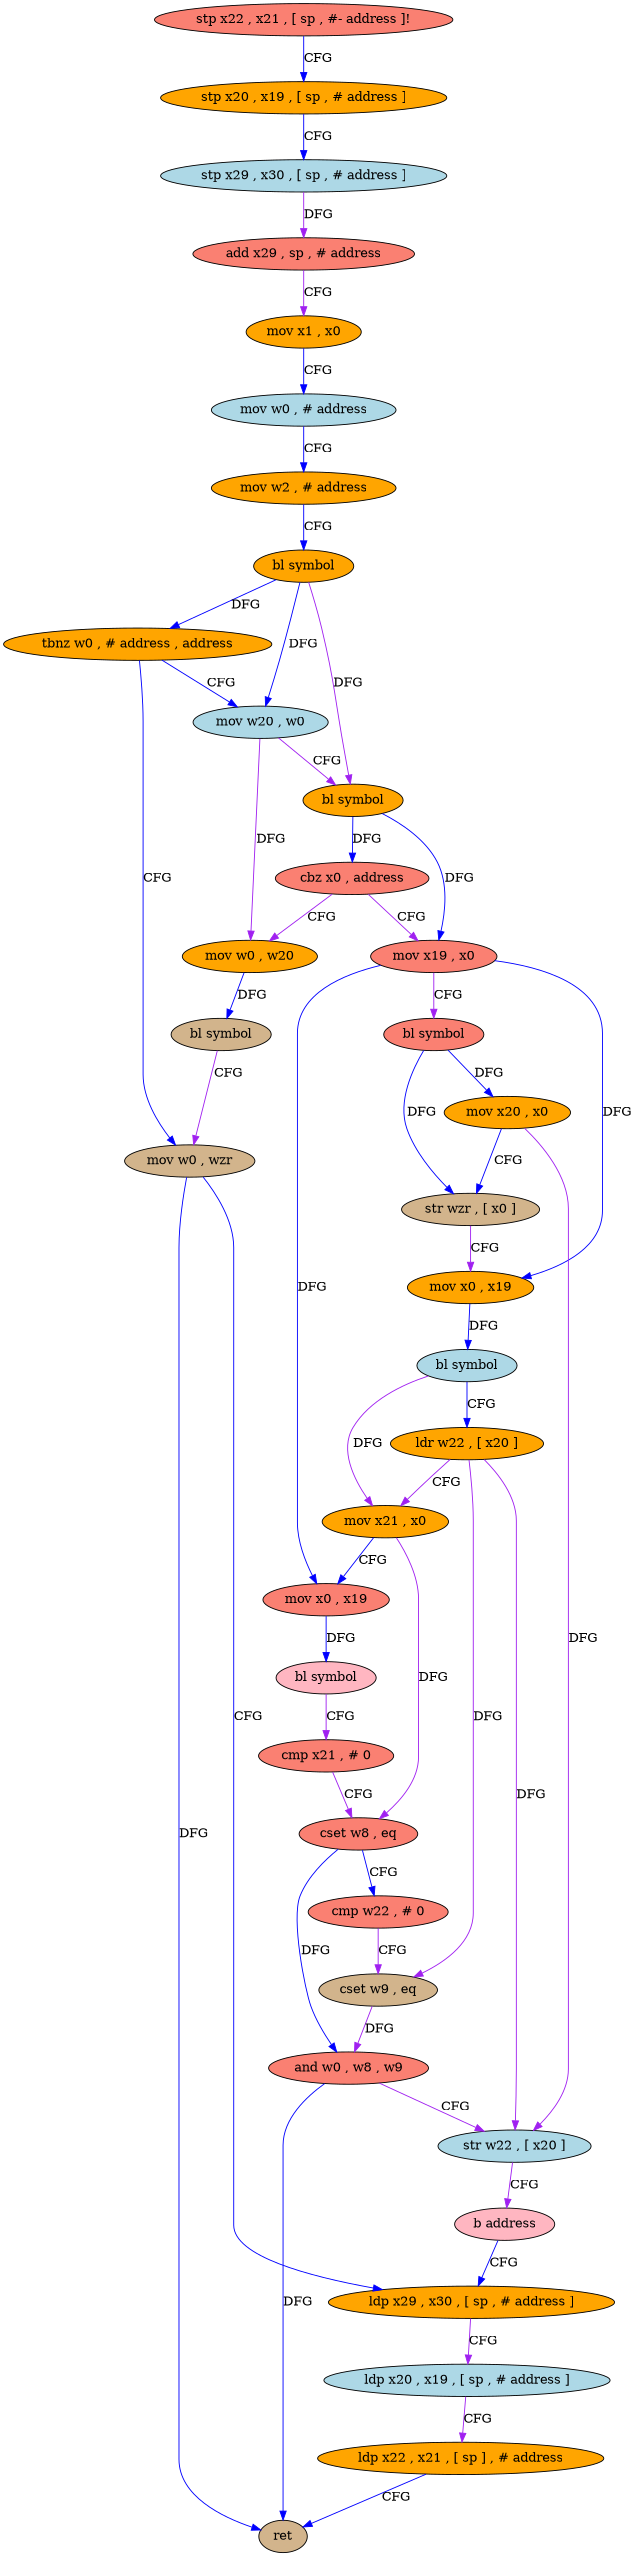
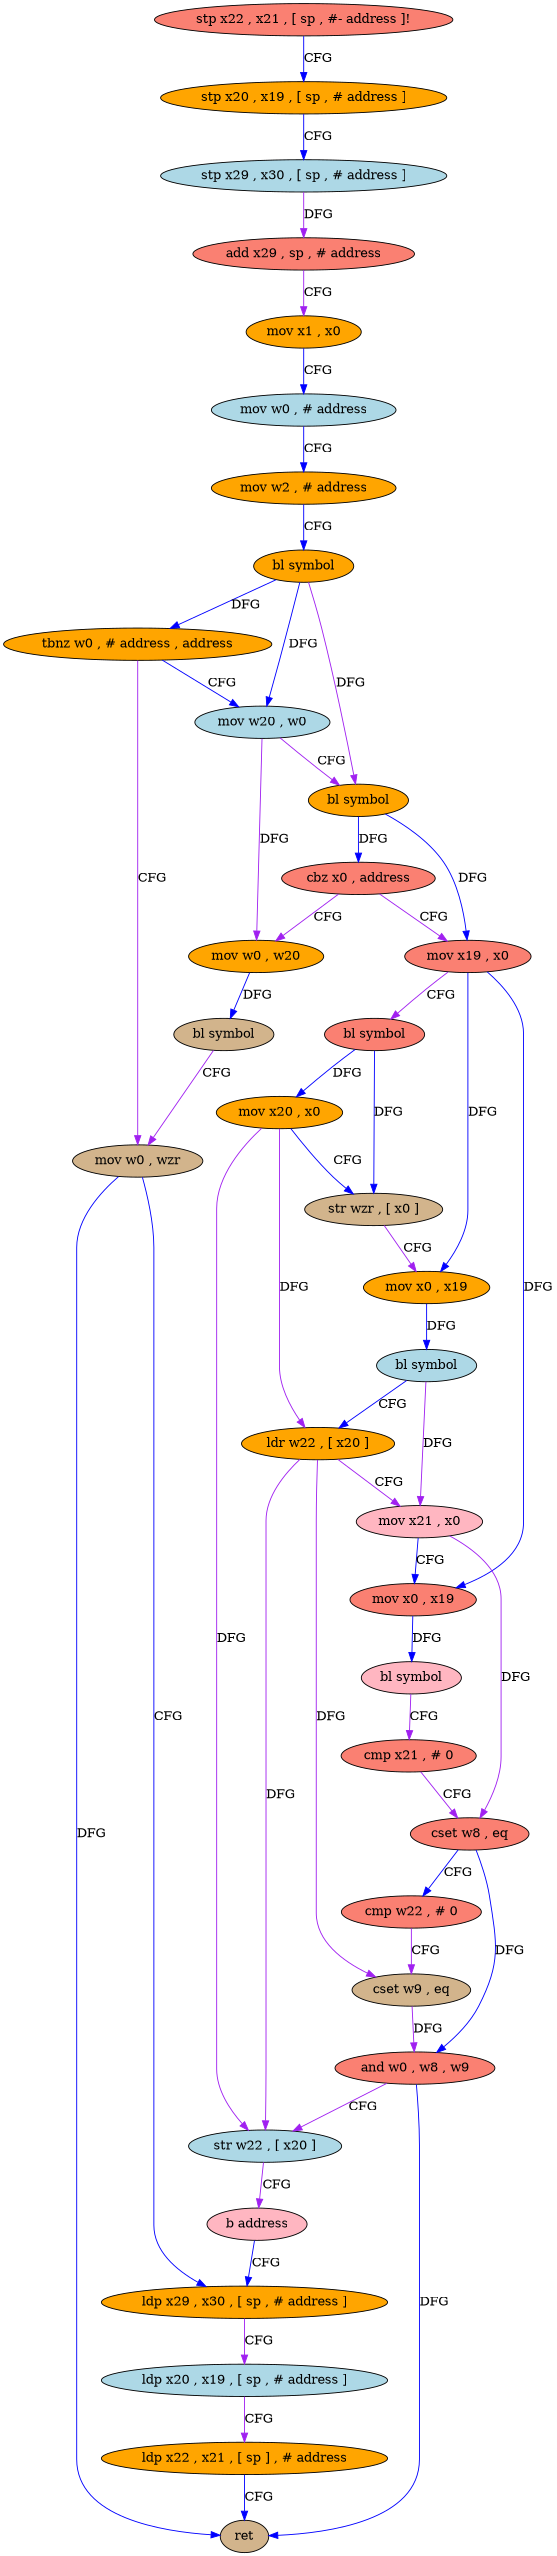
(143, 903) -> (138, 898)
none -> (279, 1277)
(385, 1522) -> (419, 1522)
